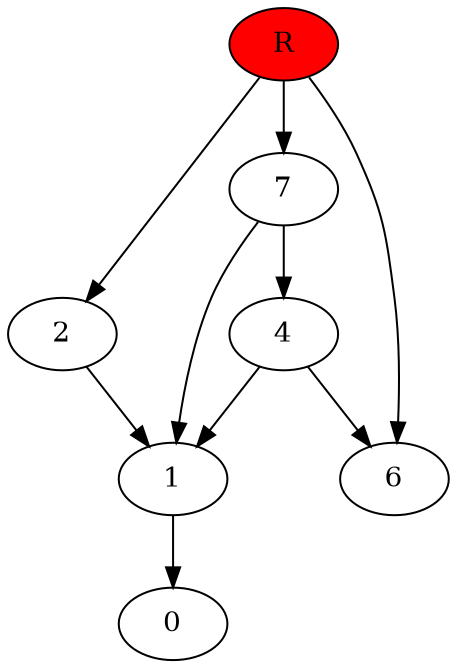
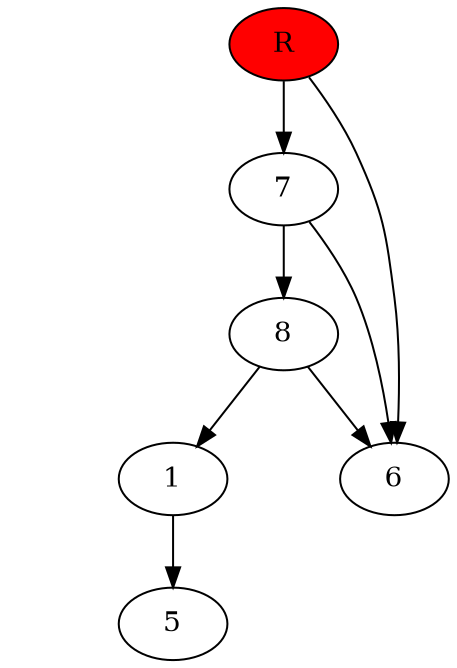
(204, 316) -> (363, 316)
(62, 334) -> none
(284, 334) -> (284, 334)
(173, 624) -> (173, 624)
